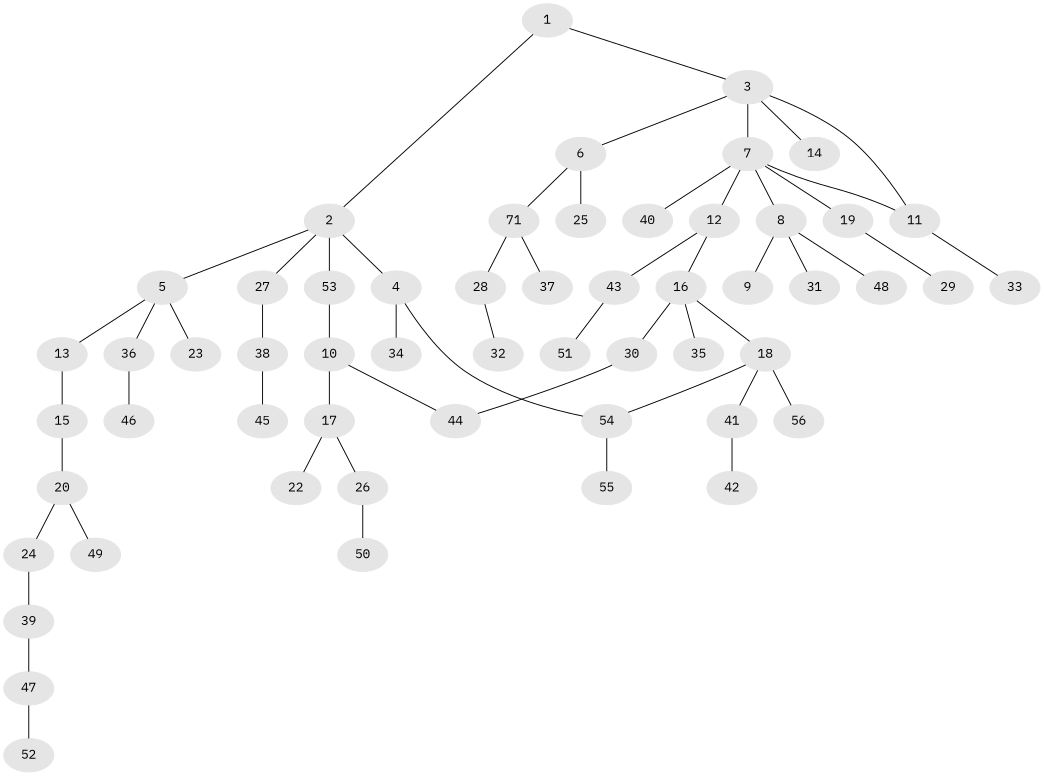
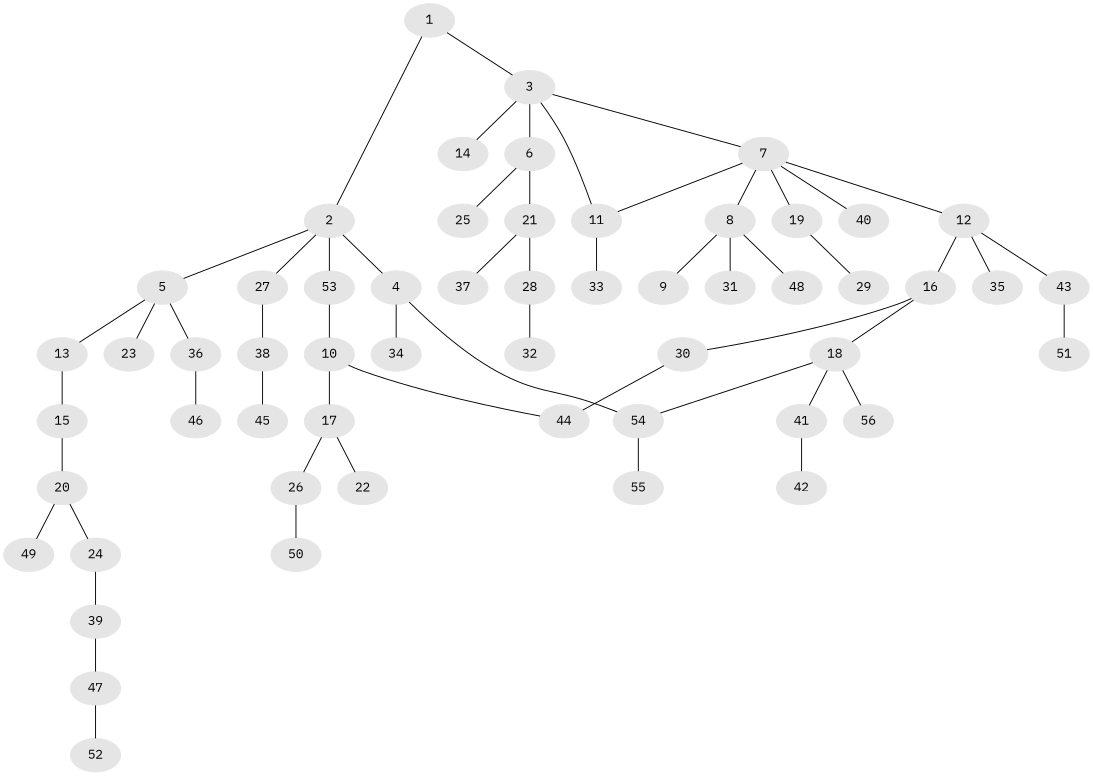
(514, 221) -> (530, 221)
(690, 321) -> (981, 254)
